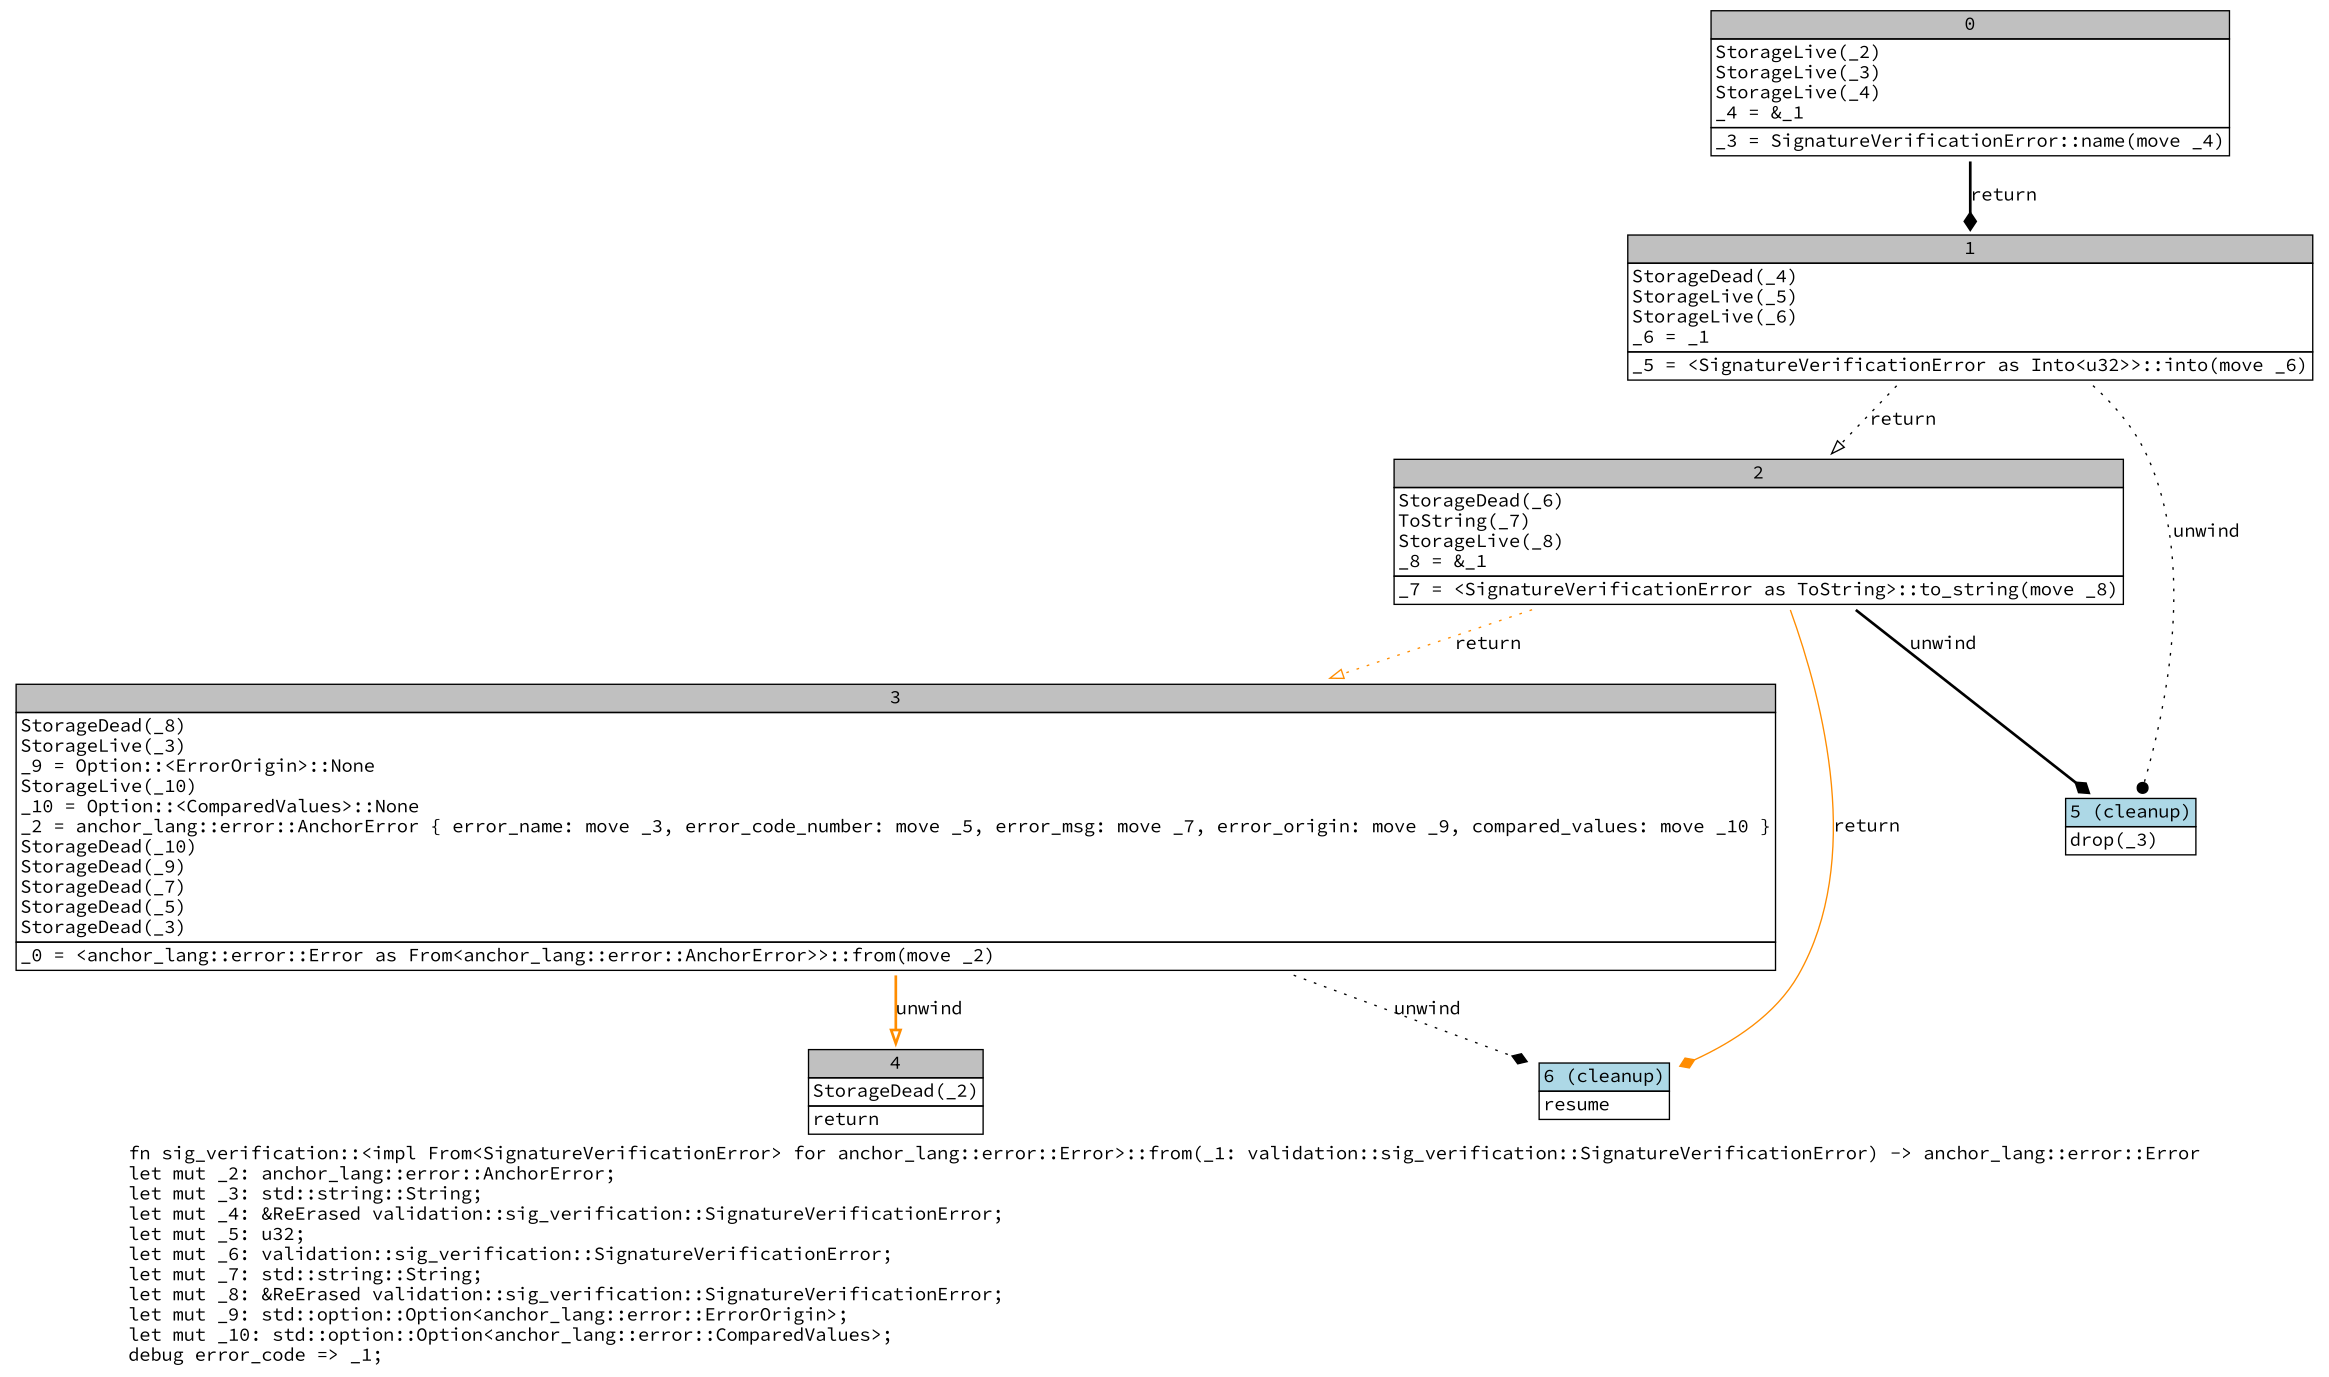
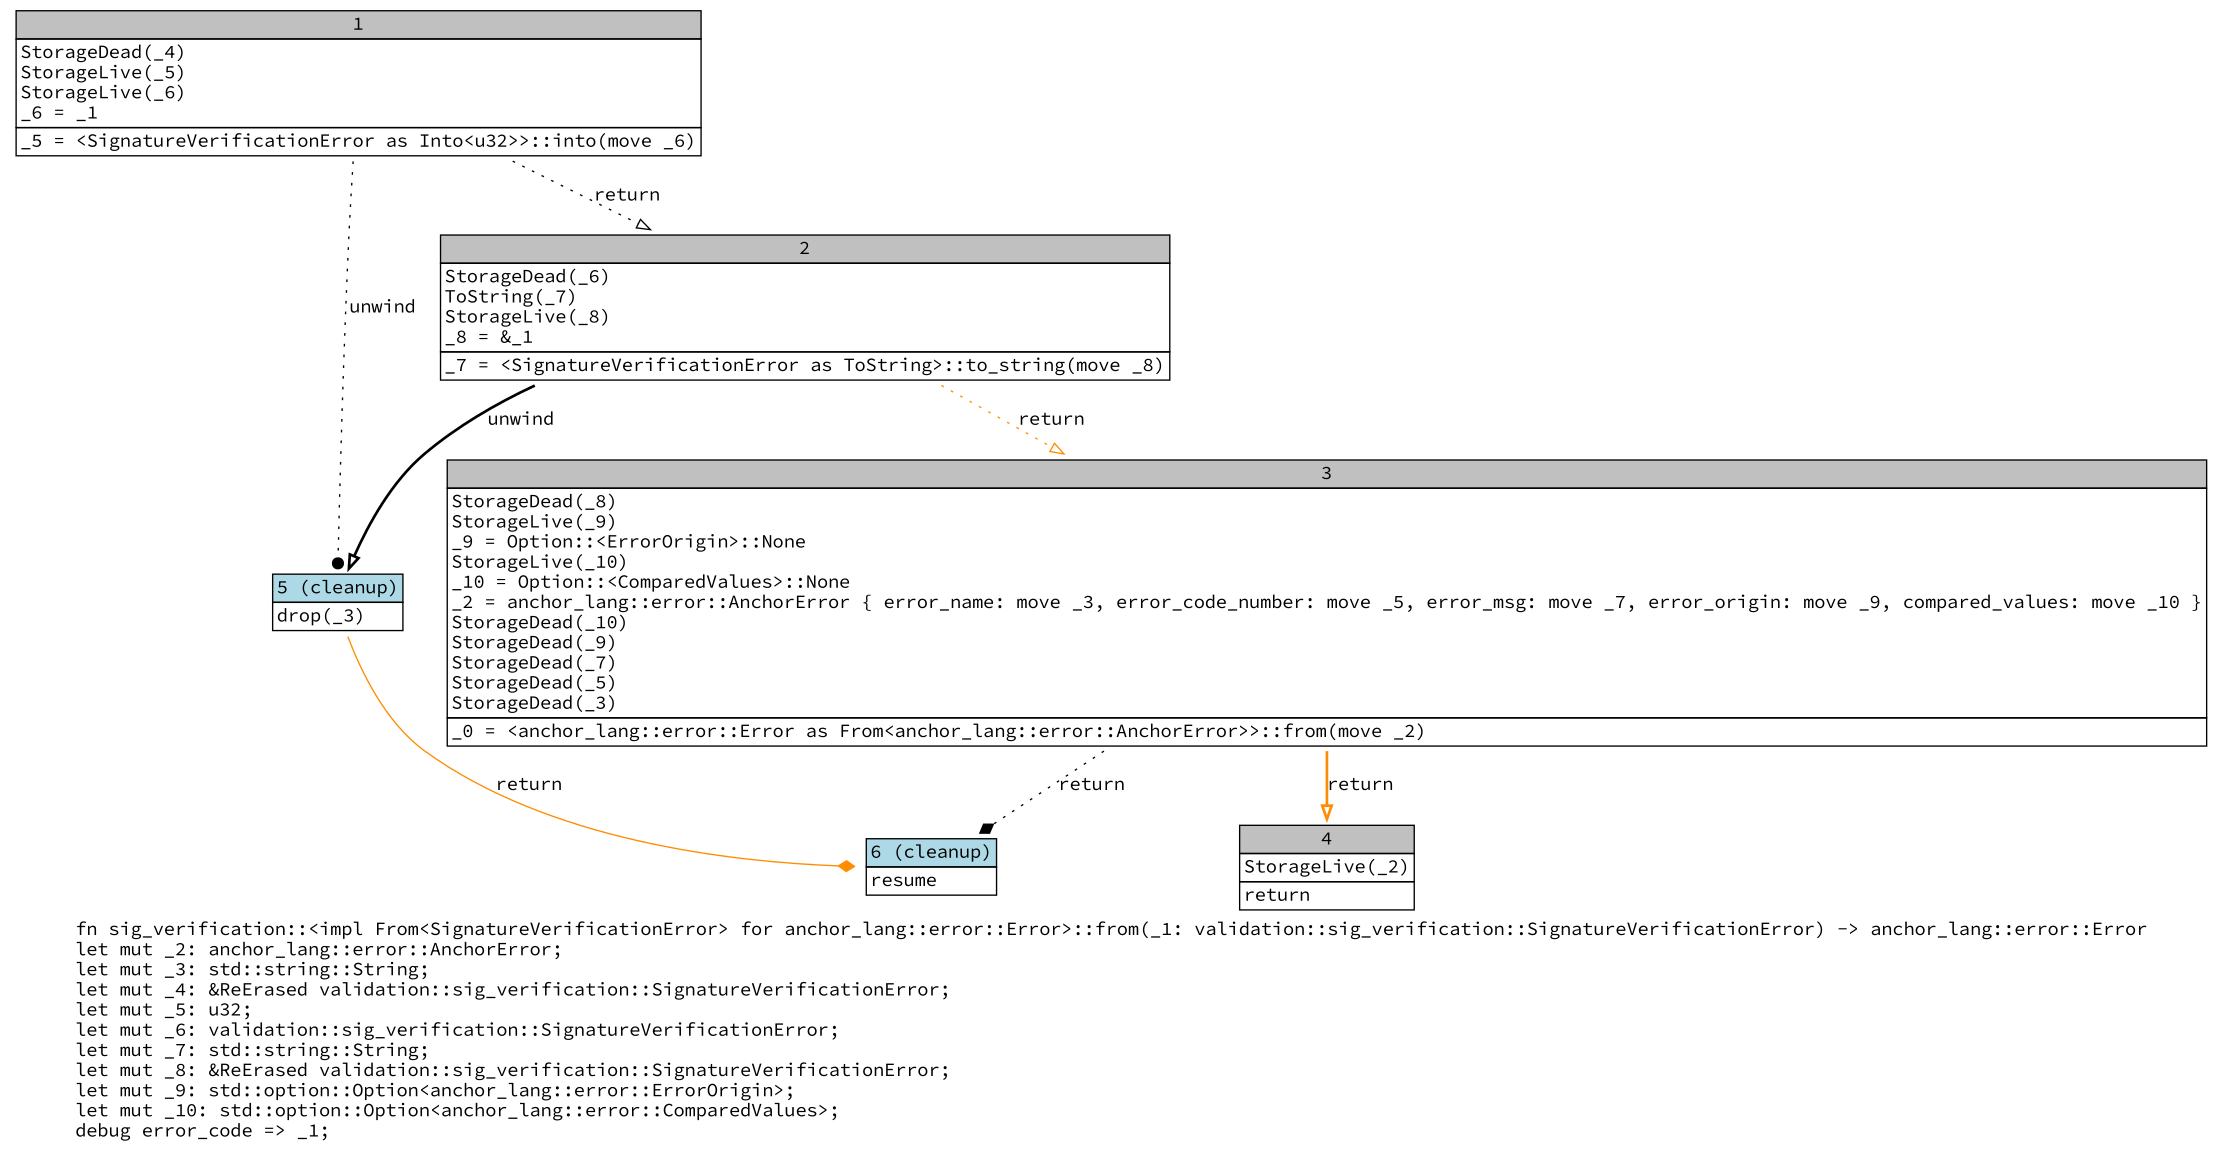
(1970, 83) -> none
(1966, 696) -> (427, 452)
(103, 746) -> (535, 522)
(1831, 861) -> (556, 817)
(929, 1009) -> (1361, 785)
(1428, 1009) -> (1092, 785)
(896, 1091) -> (1327, 867)
